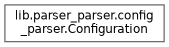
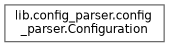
(85, 23) -> (85, 23)
